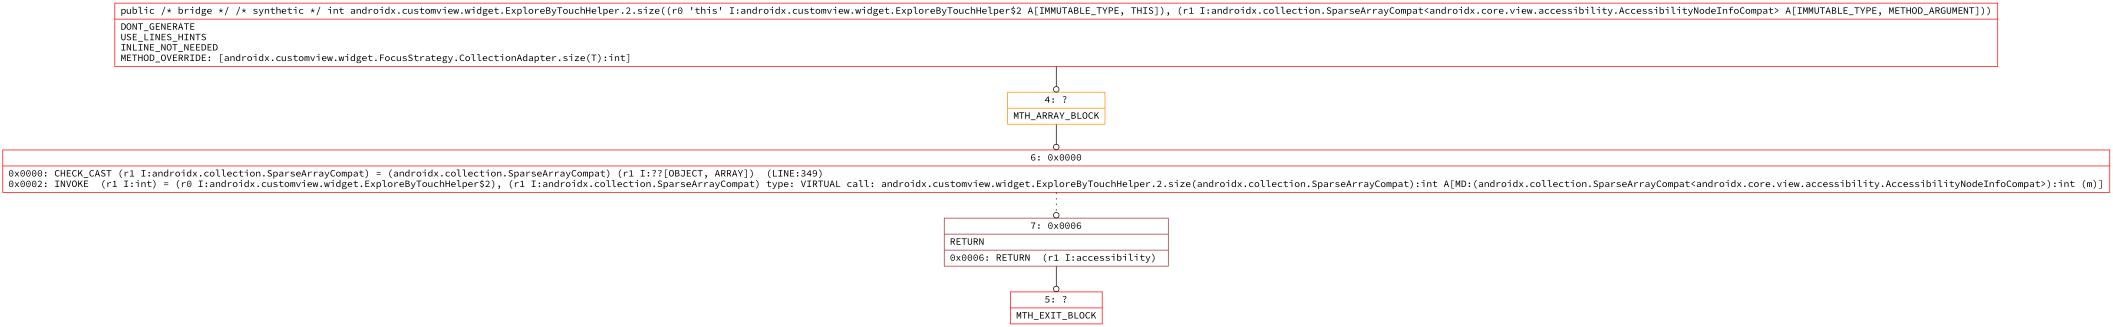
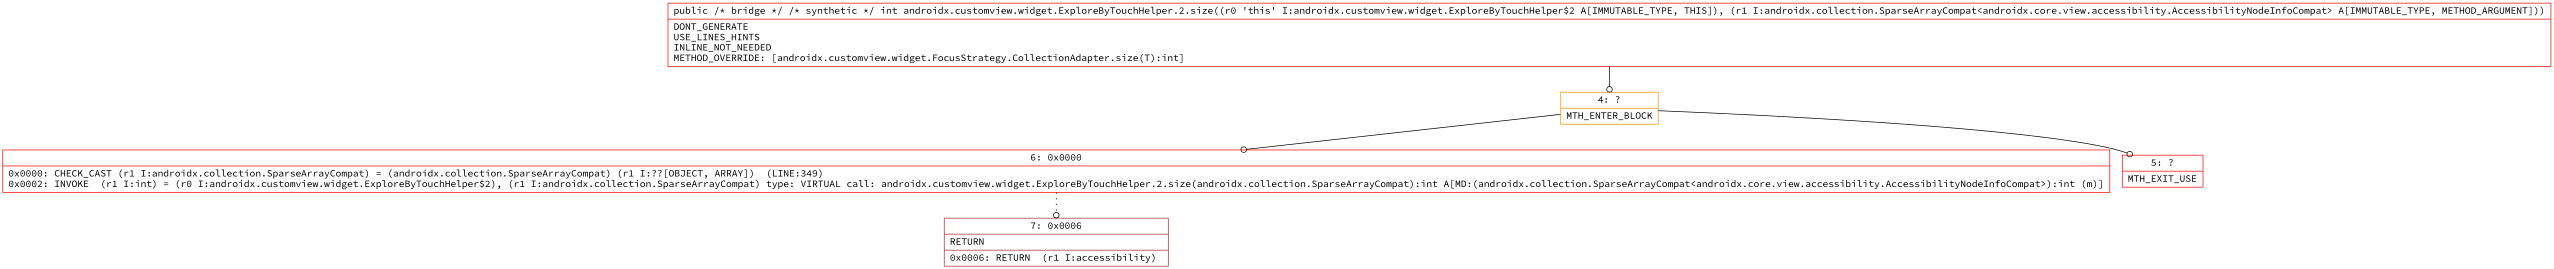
(1056, 116) -> (1609, 116)
(1056, 276) -> (1894, 123)
(1056, 316) -> (2163, 179)
